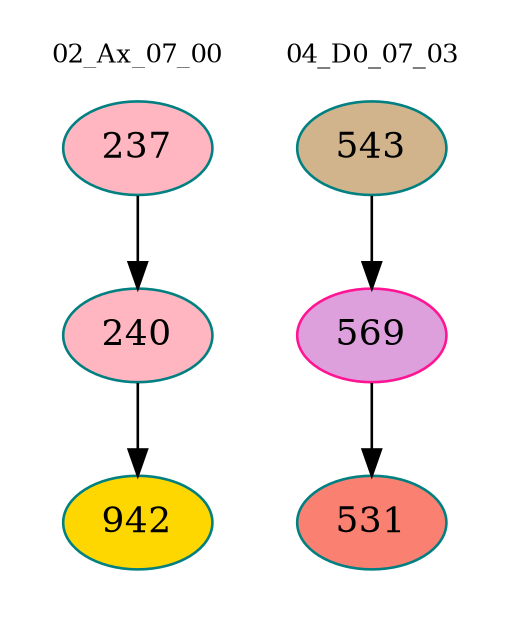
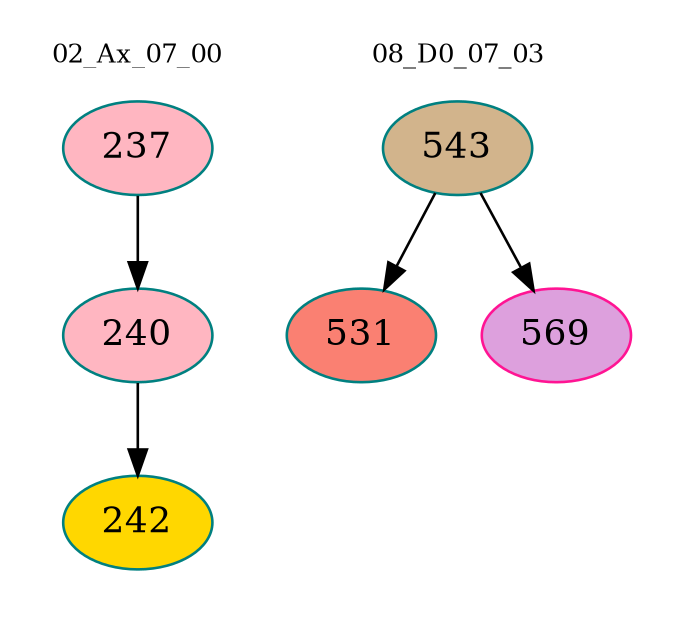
(373, 56) -> (459, 56)
(372, 416) -> (416, 230)
(138, 523) -> (138, 523)
